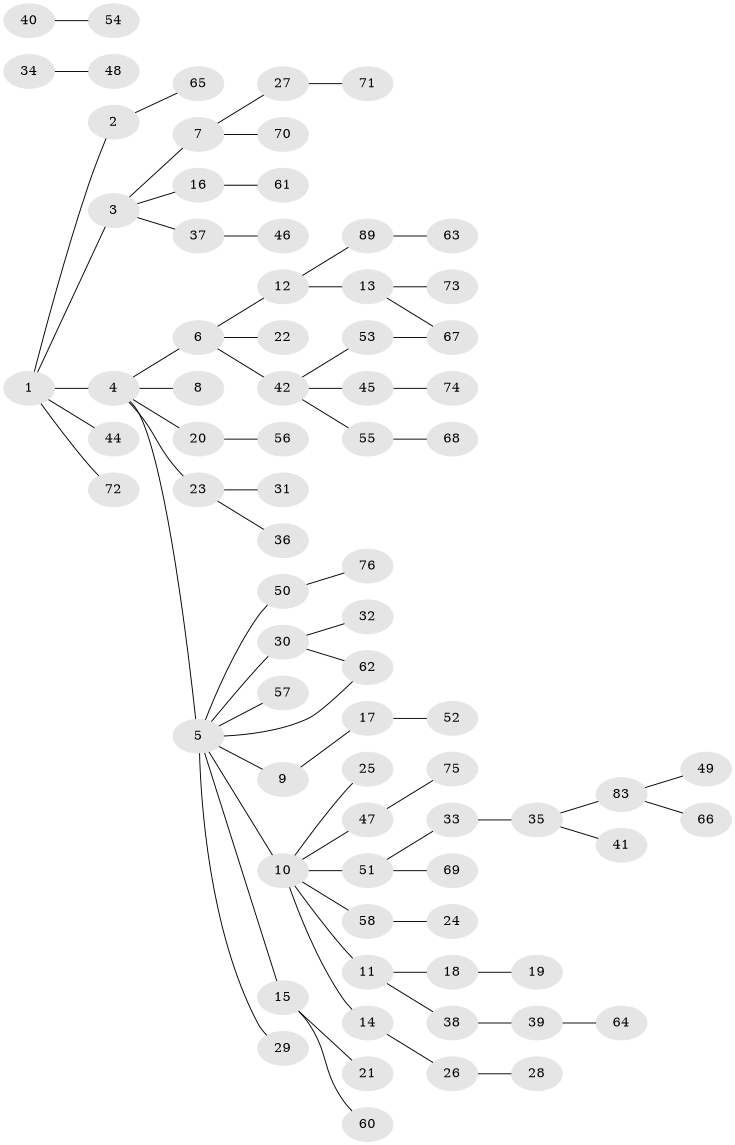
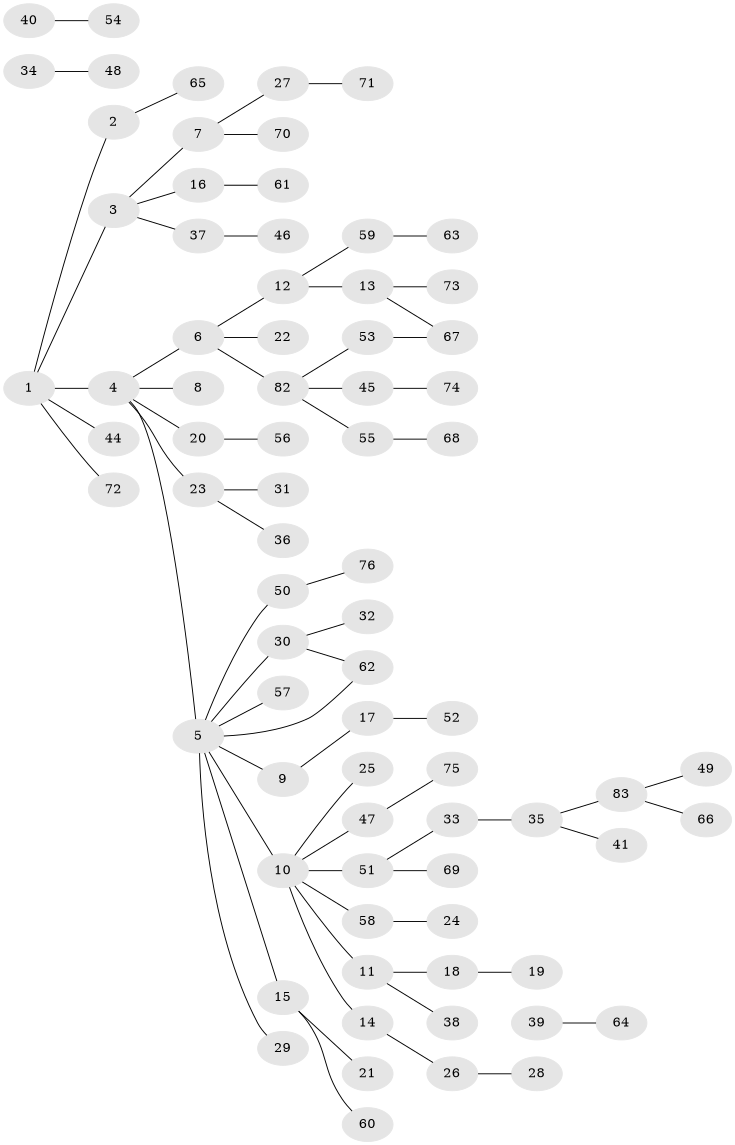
(368, 236) -> (368, 236)
(283, 388) -> (283, 388)
(495, 1023) -> none
